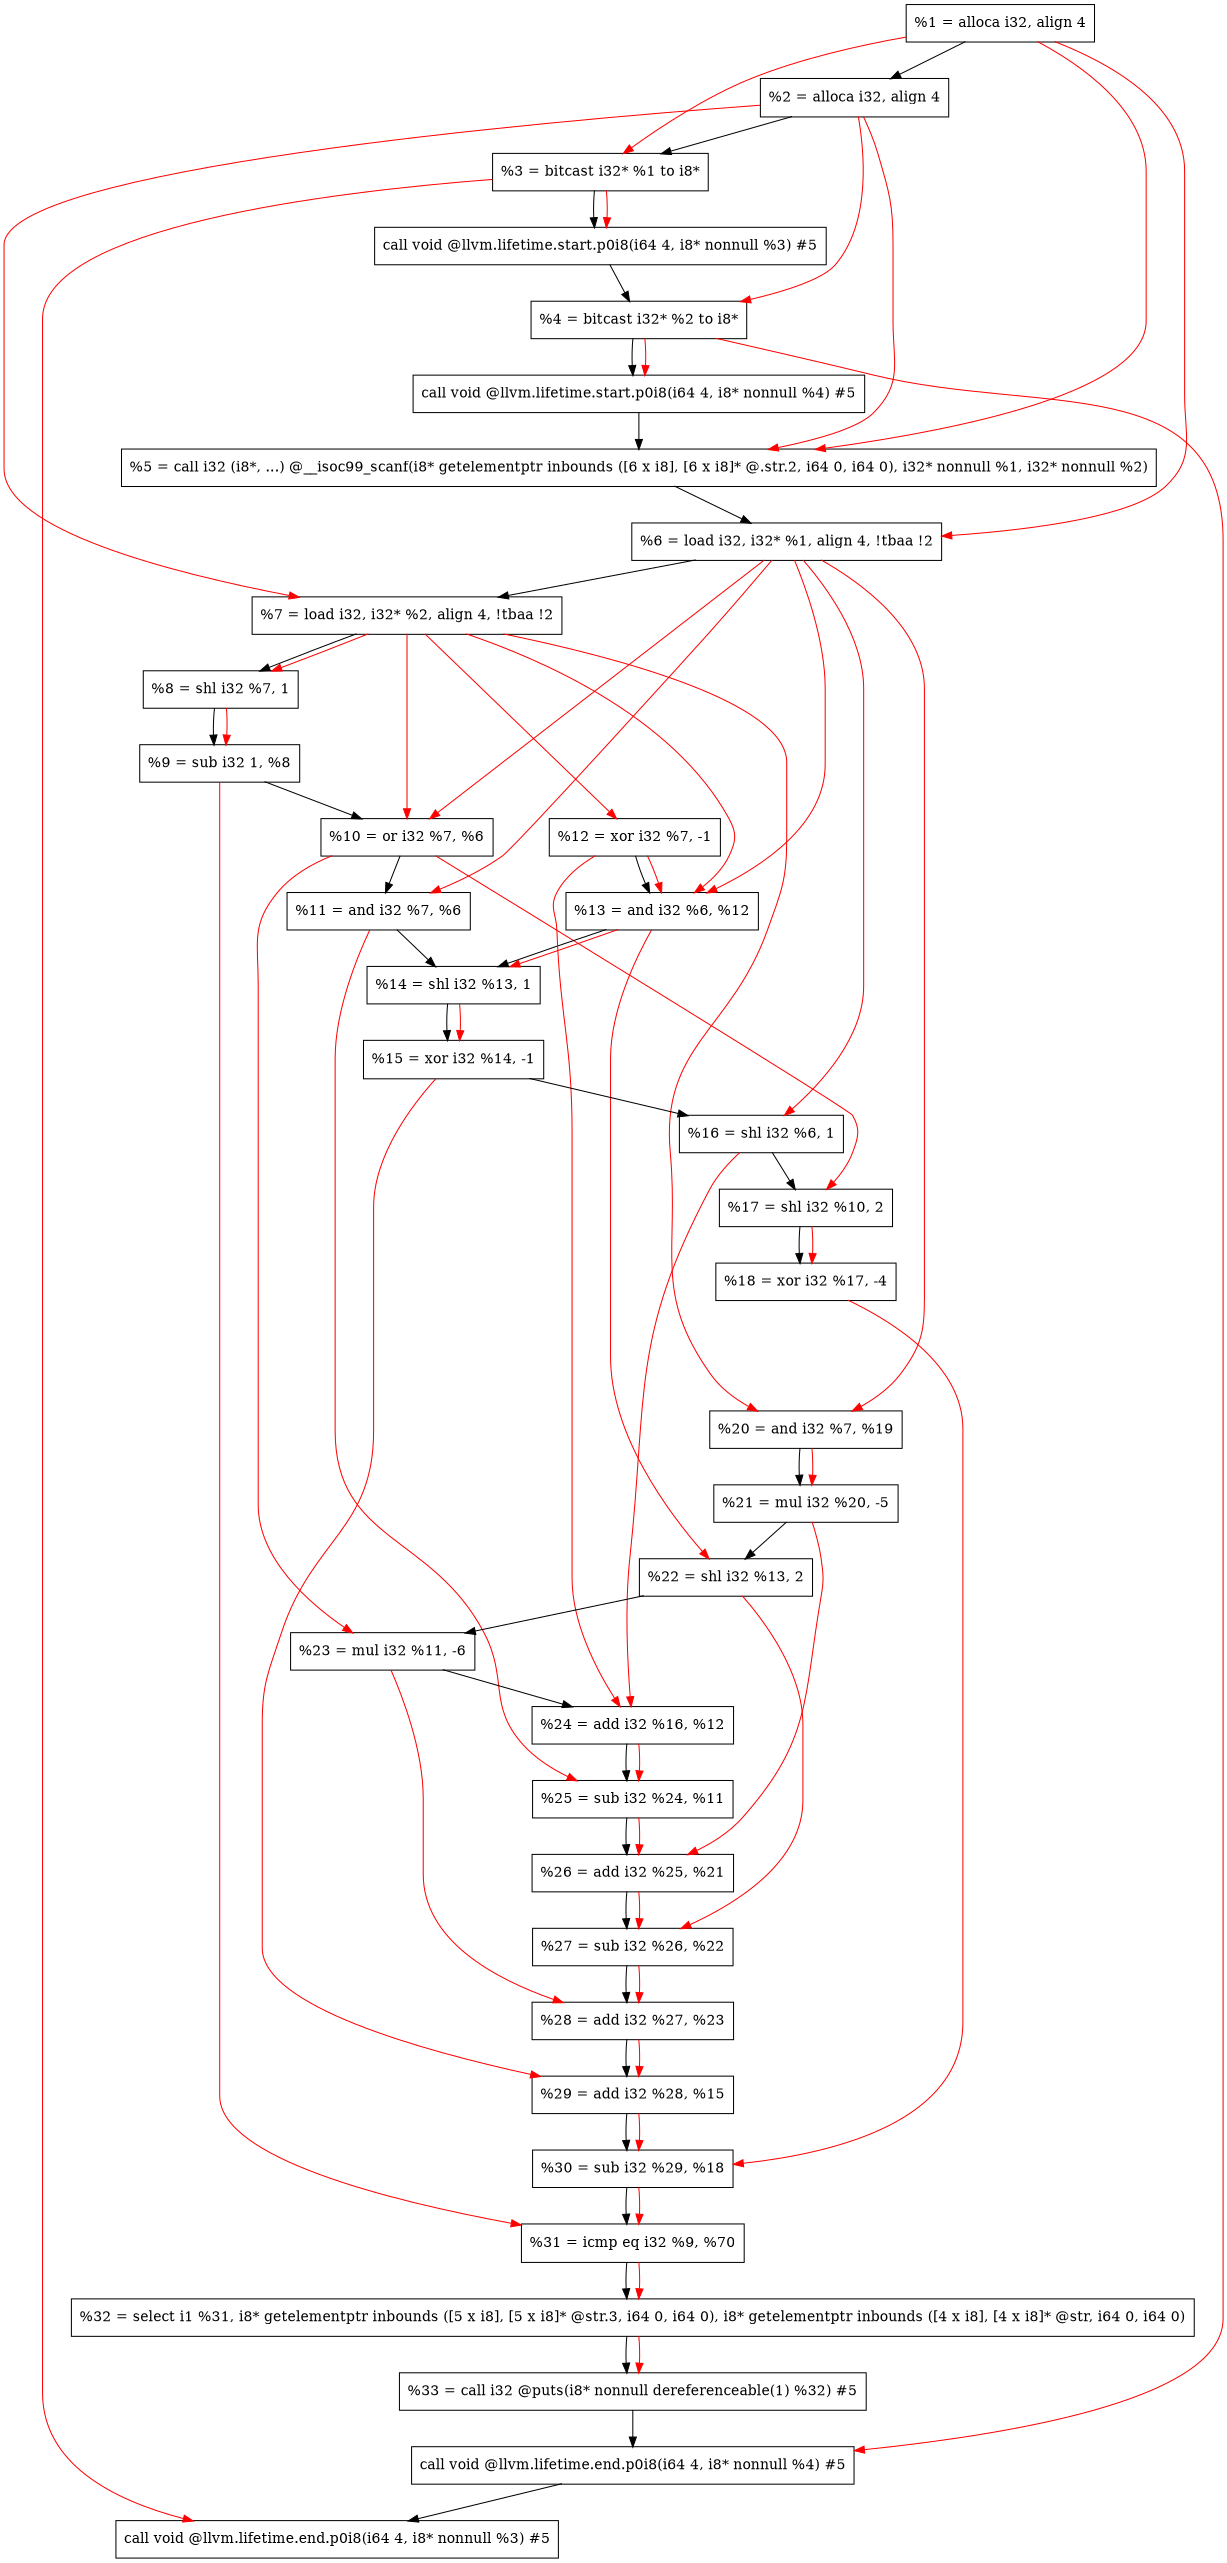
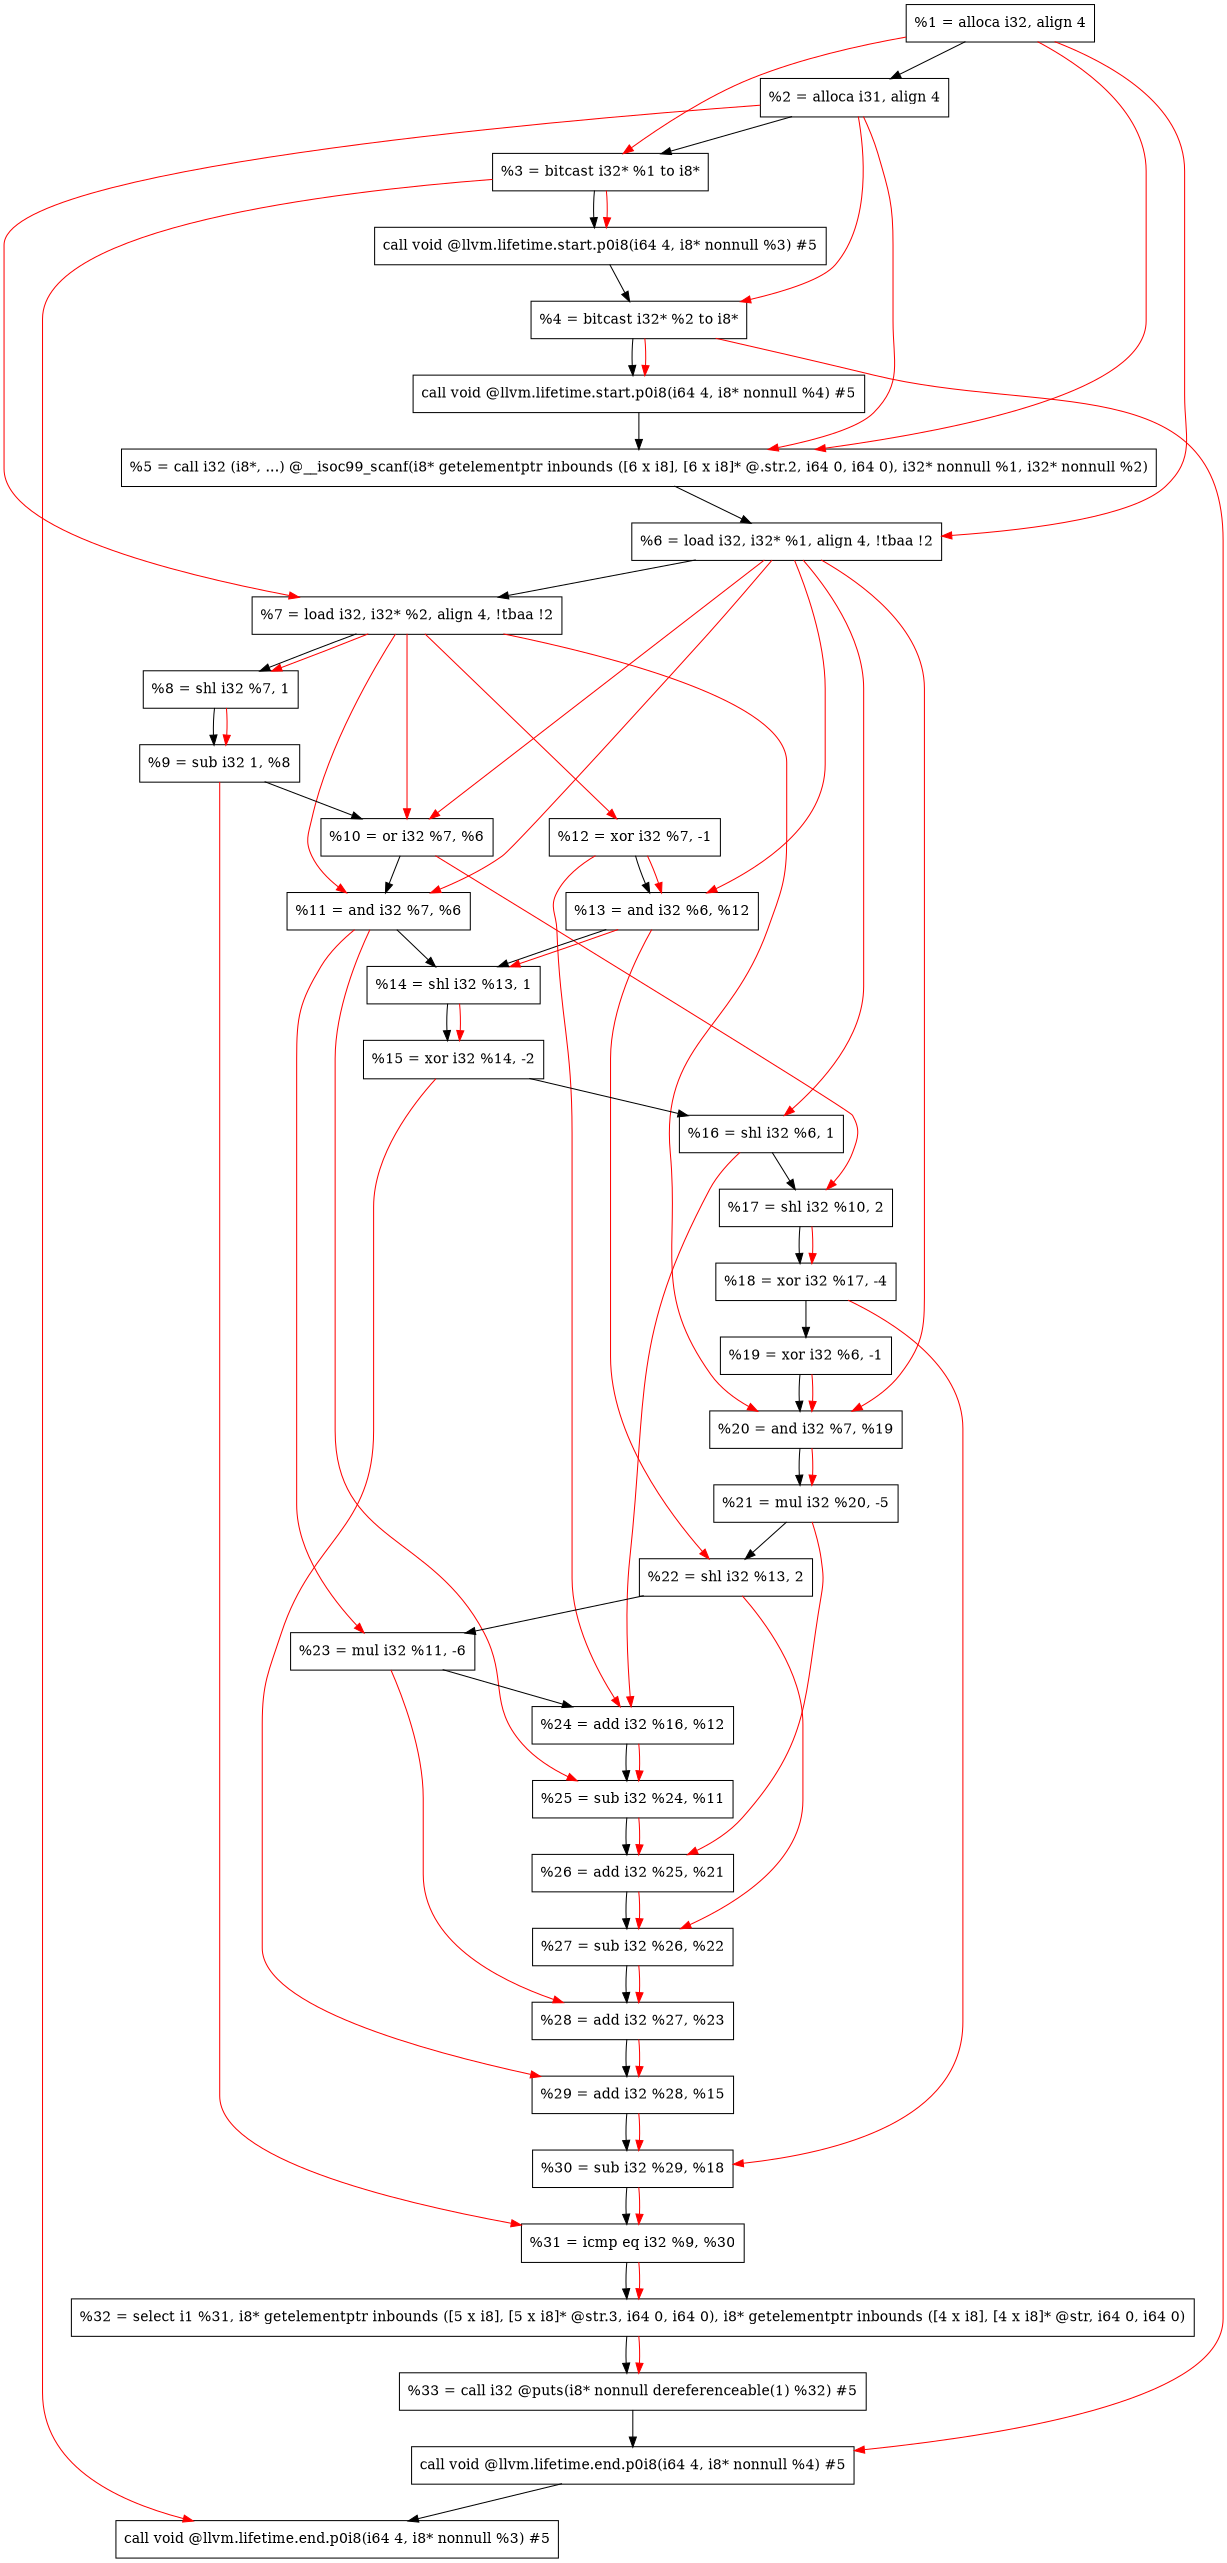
(855, 98) -> (855, 98)
(647, 727) -> (331, 759)
(454, 1060) -> (454, 1060)
(258, 1241) -> (297, 1277)
none -> (806, 1356)
(633, 2243) -> (633, 2243)
